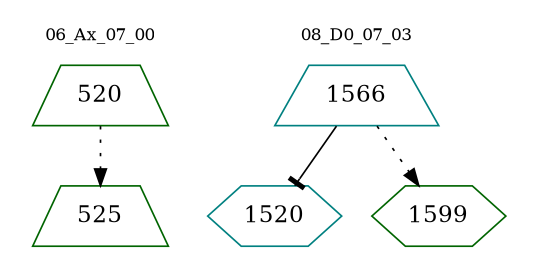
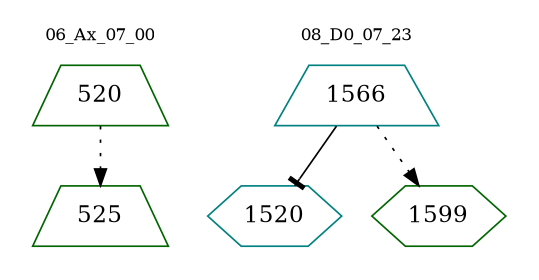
(357, 36) -> (357, 36)
